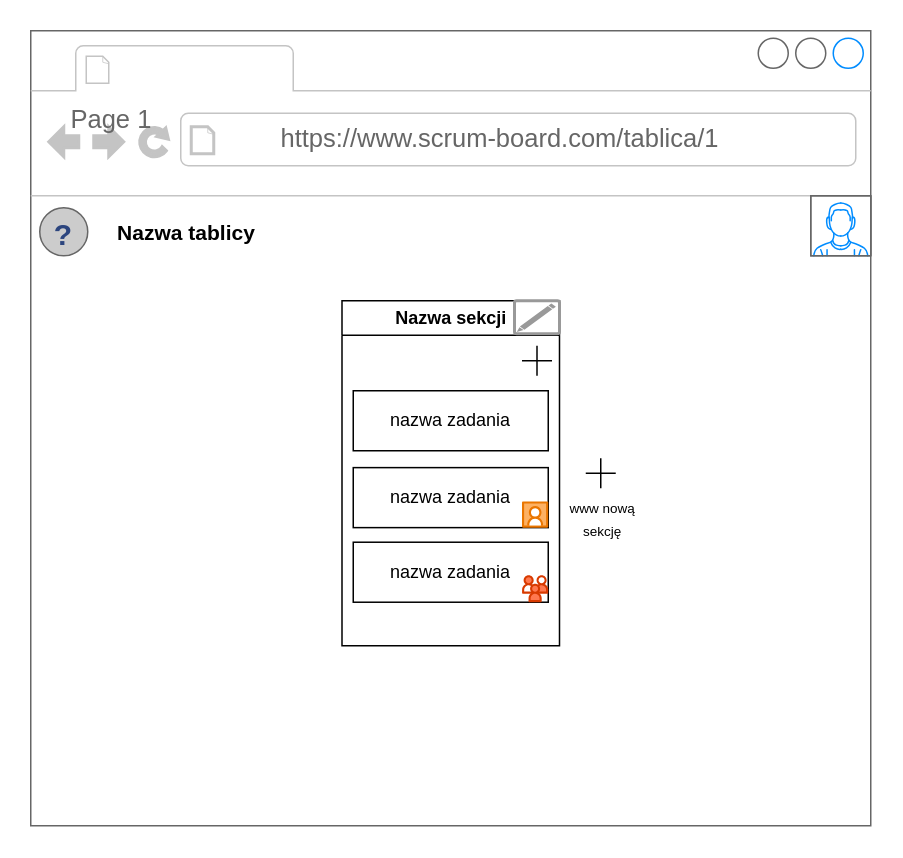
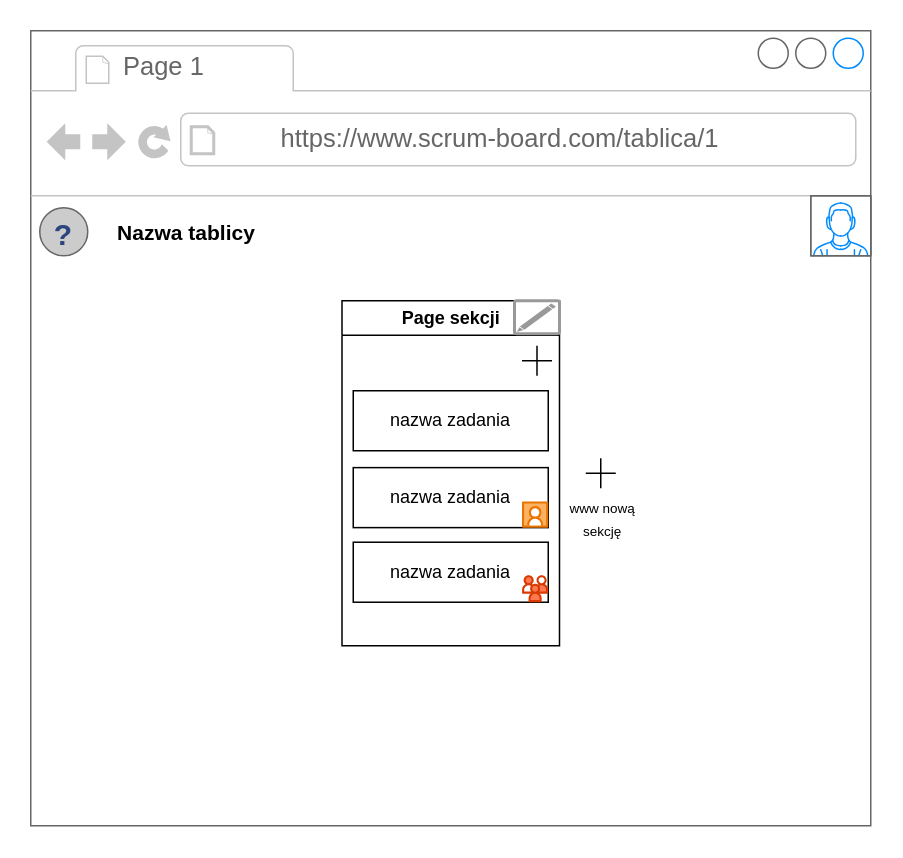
(151, 121) -> (203, 68)
(452, 319) -> (452, 319)
